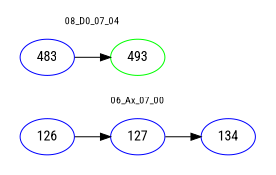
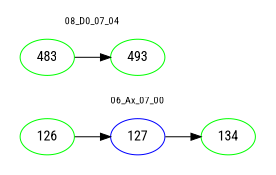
(47, 57) -> (47, 57)
(47, 137) -> (47, 137)
(228, 137) -> (228, 137)
